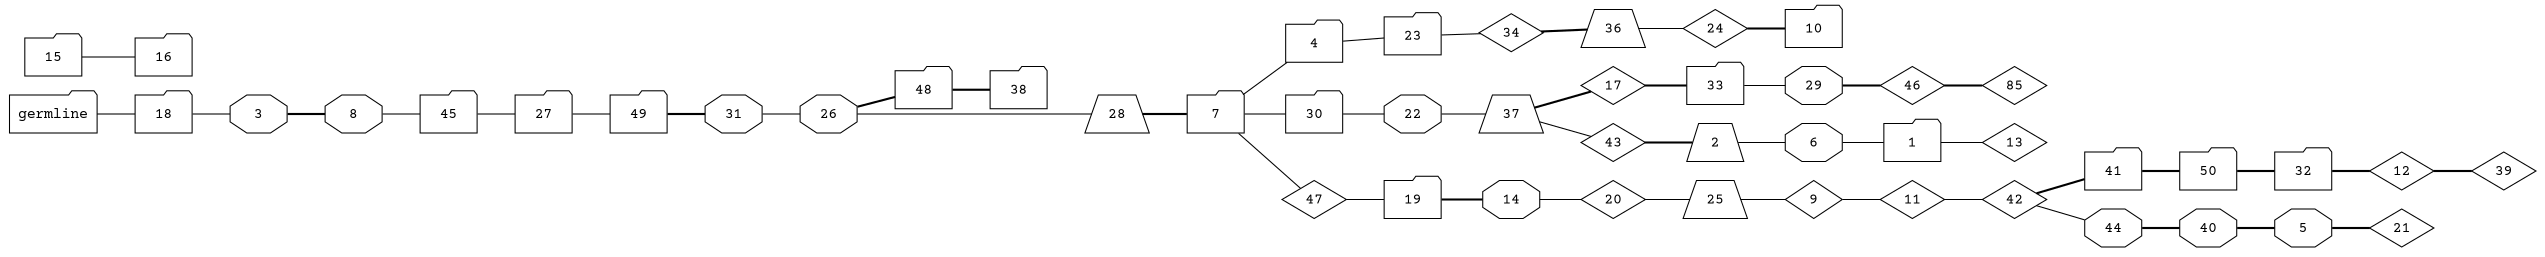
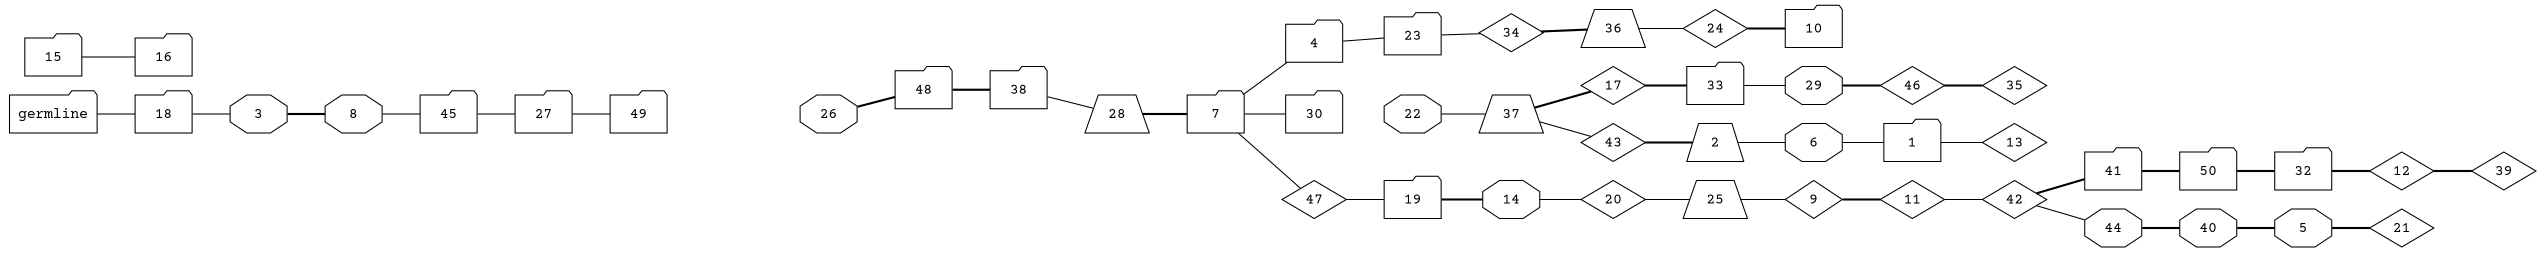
(2015, 86) -> (2015, 86)
(734, 114) -> none
(975, 114) -> (1071, 103)
(1364, 114) -> none
(1862, 200) -> (1862, 200)
